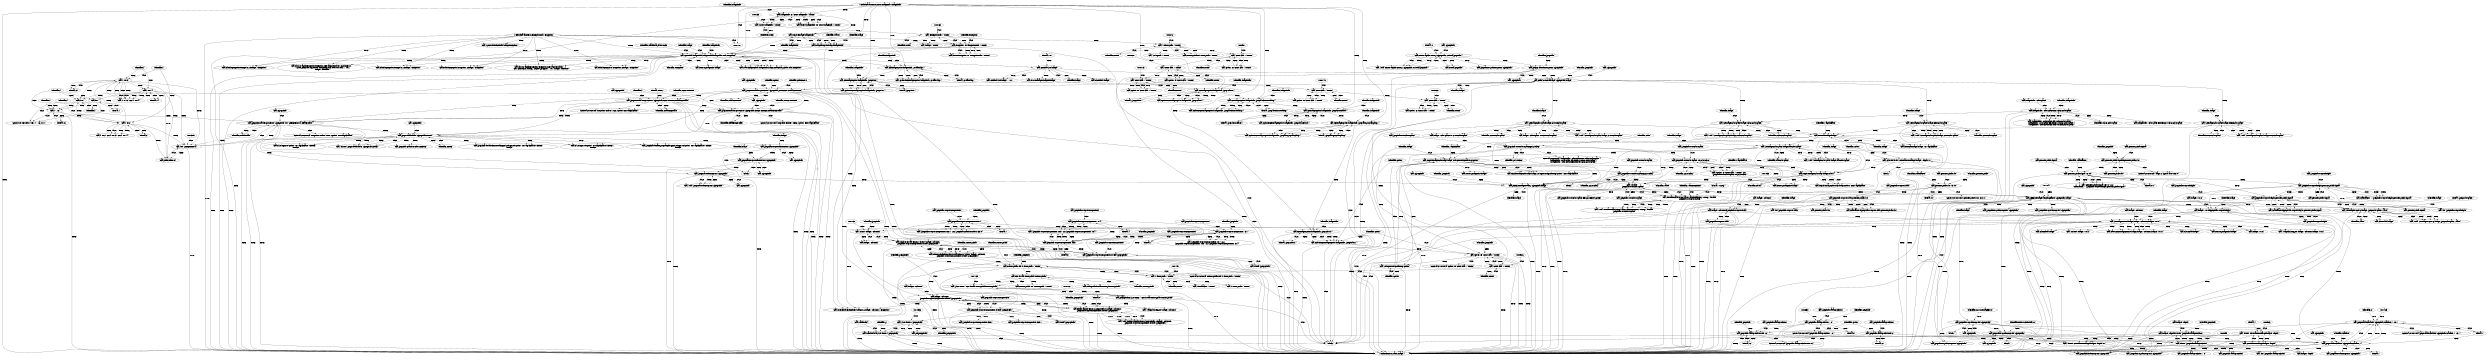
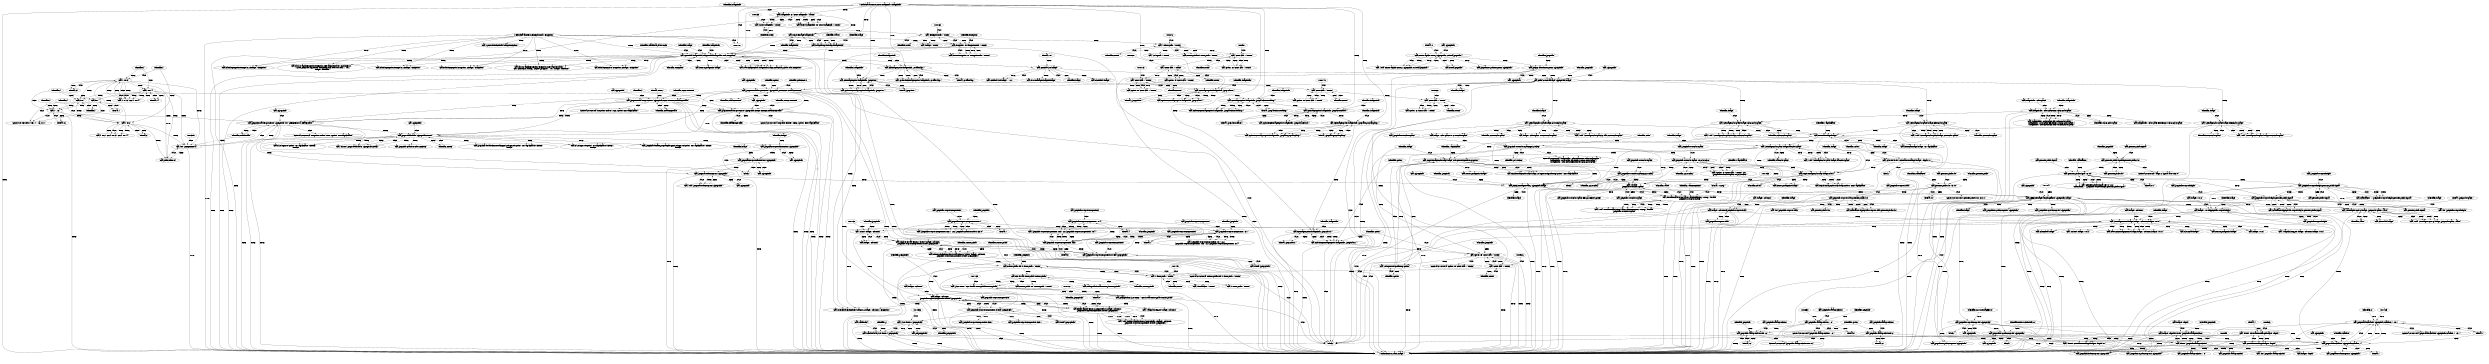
(1599, 136) -> (1599, 136)
